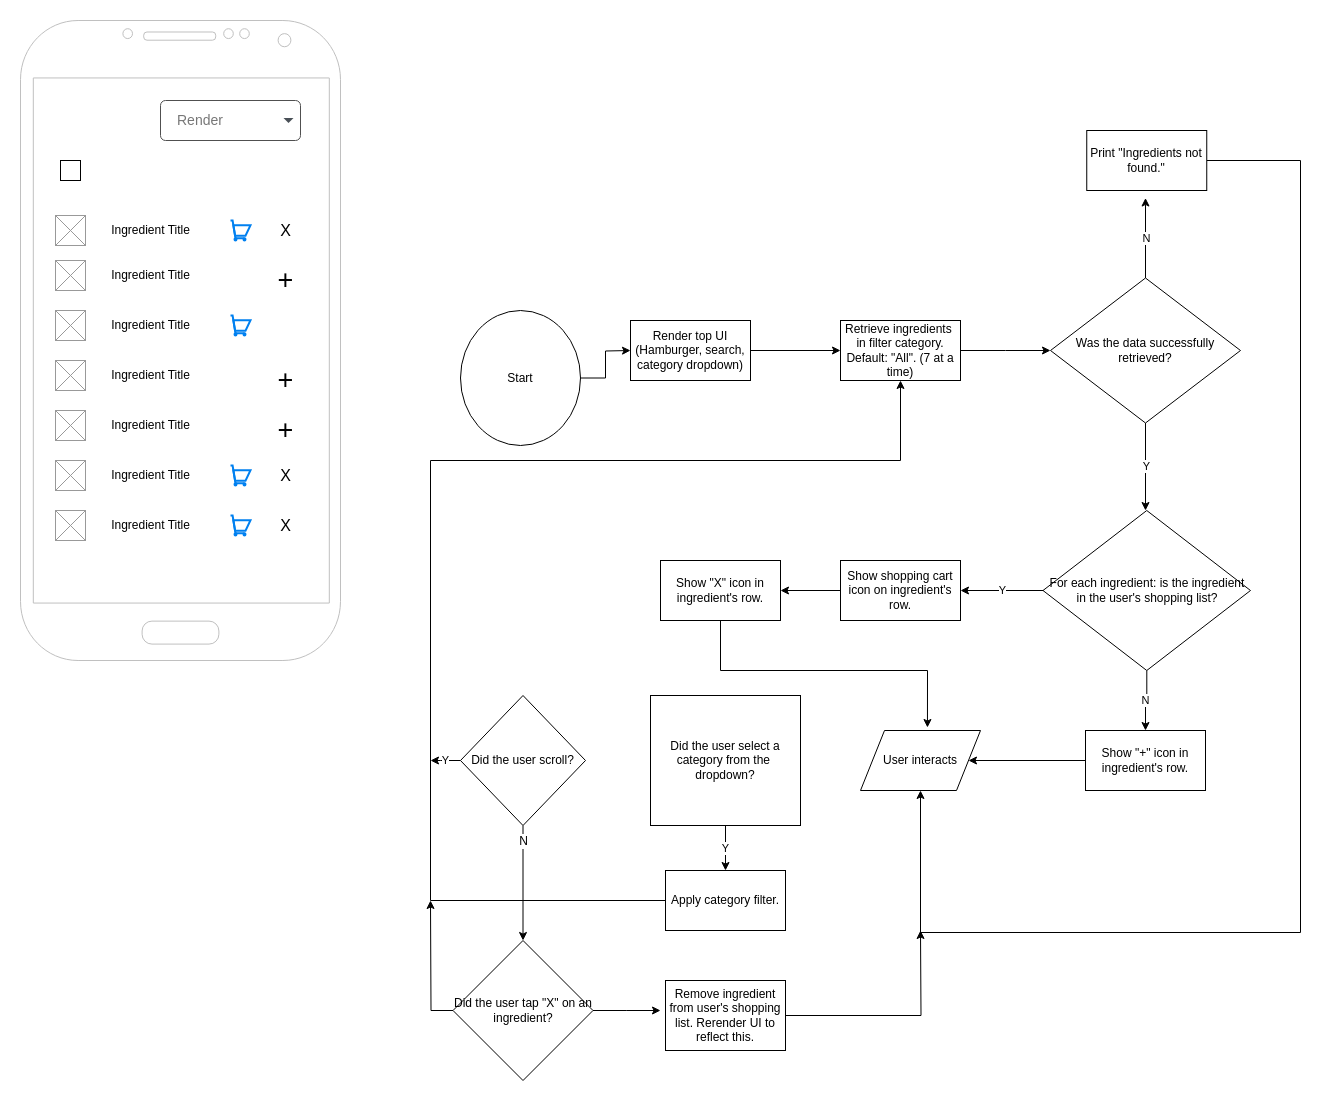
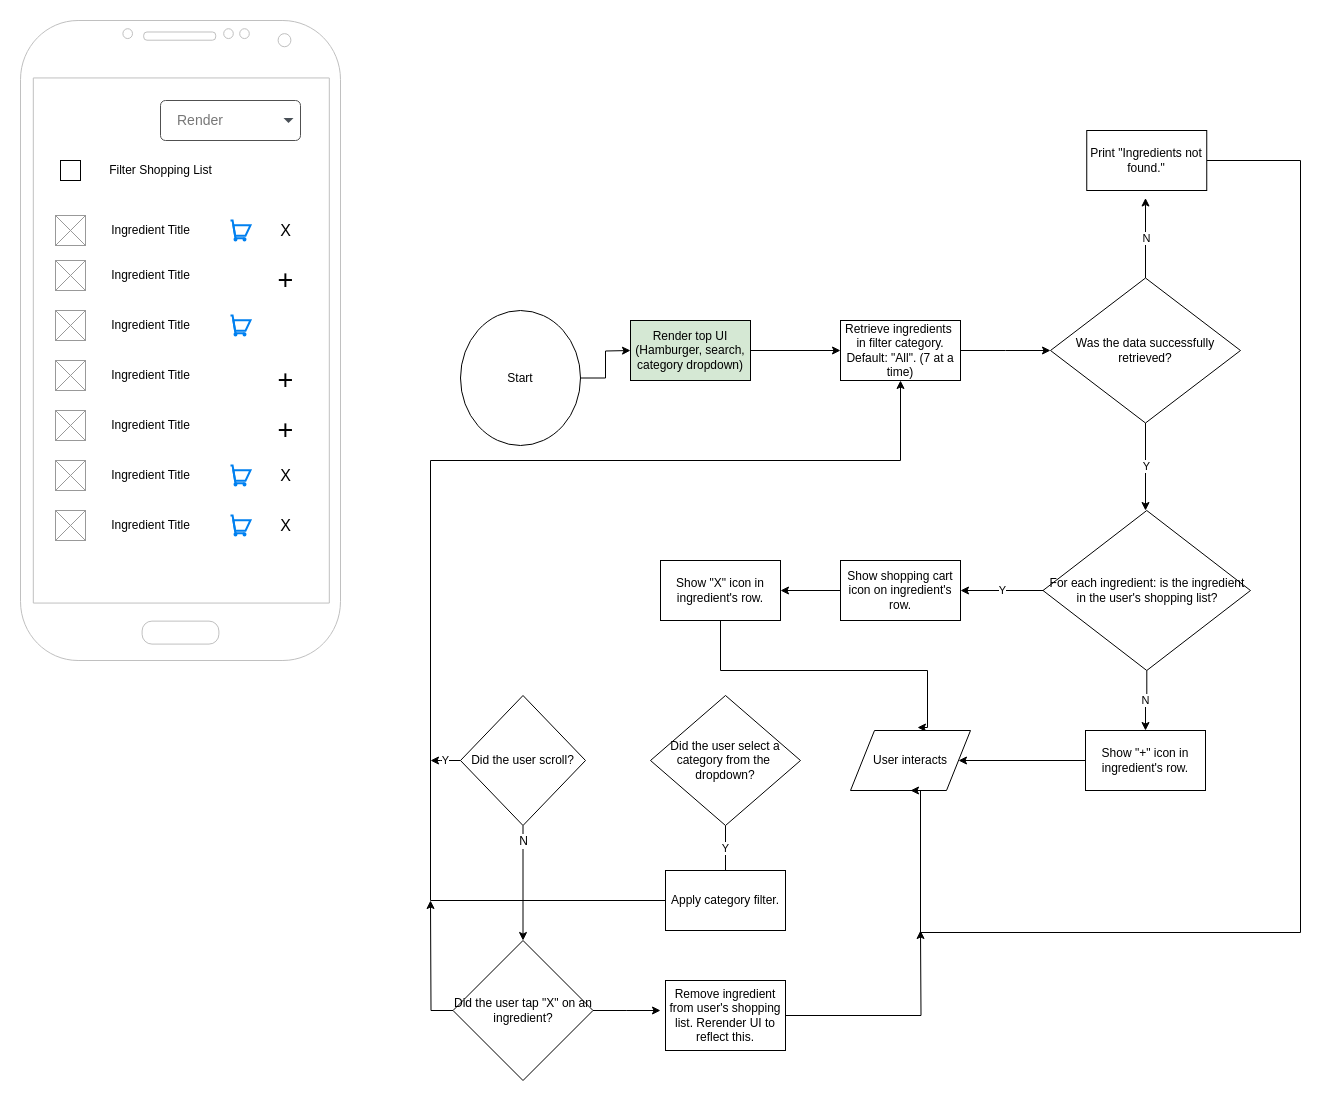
none -> (161, 171)
(691, 351) -> (691, 351)
(726, 761) -> (726, 761)
(921, 761) -> (911, 761)
(726, 862) -> (726, 864)
